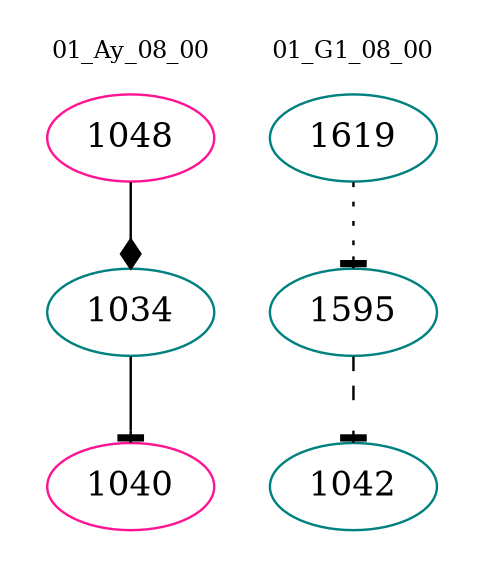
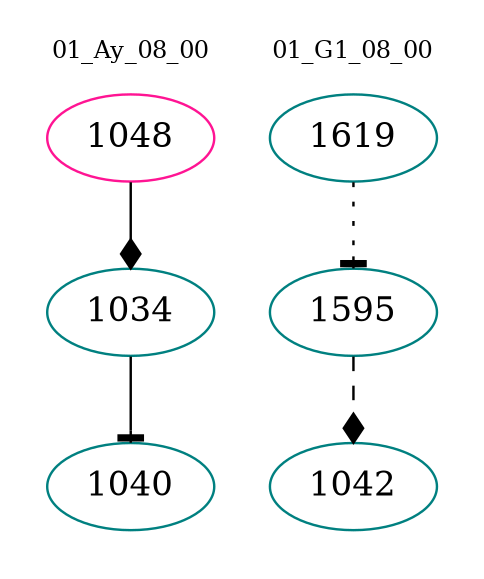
(353, 385) -> (353, 385)
(131, 487) -> (131, 487)
